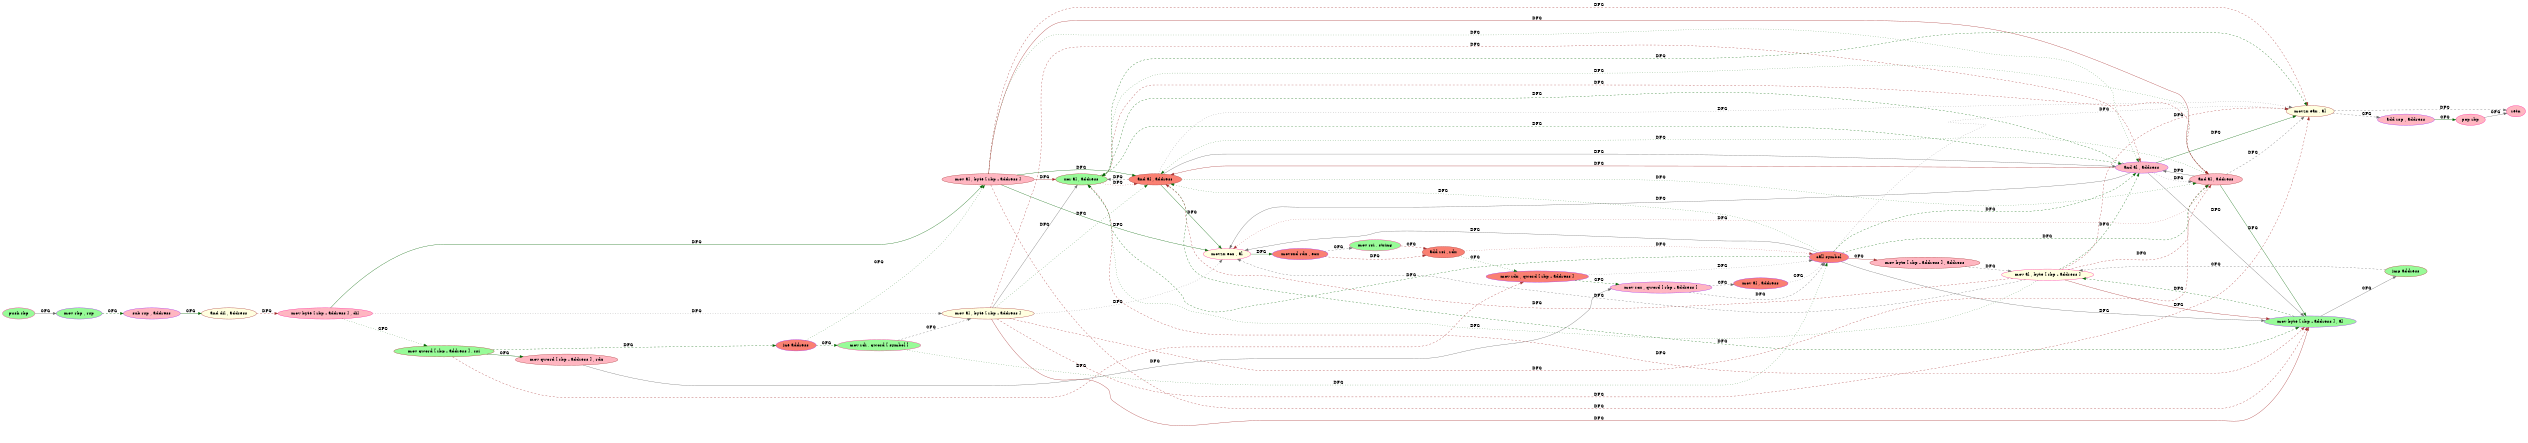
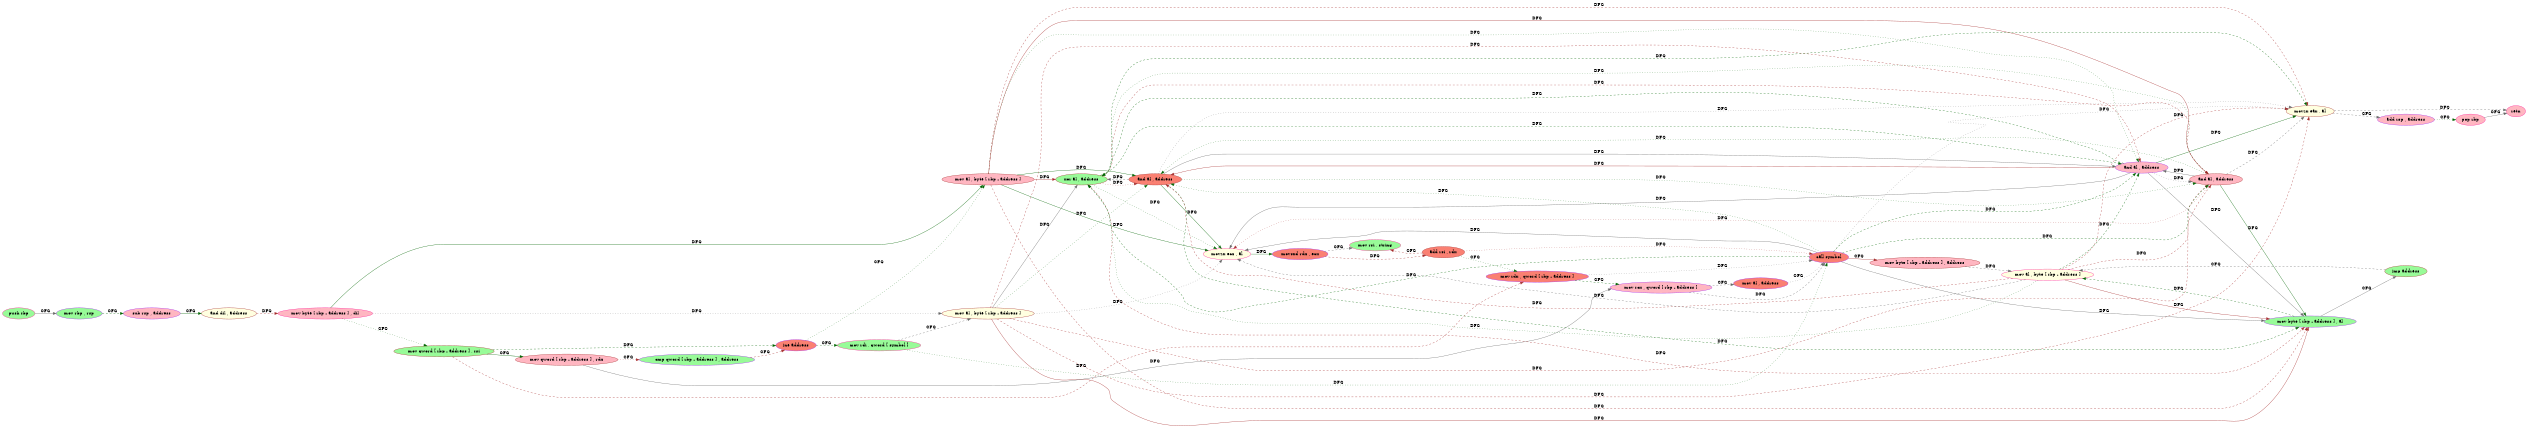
(2444, 120) -> (2444, 120)
none -> (1153, 216)
(1412, 247) -> (1408, 253)
none -> (697, 360)
